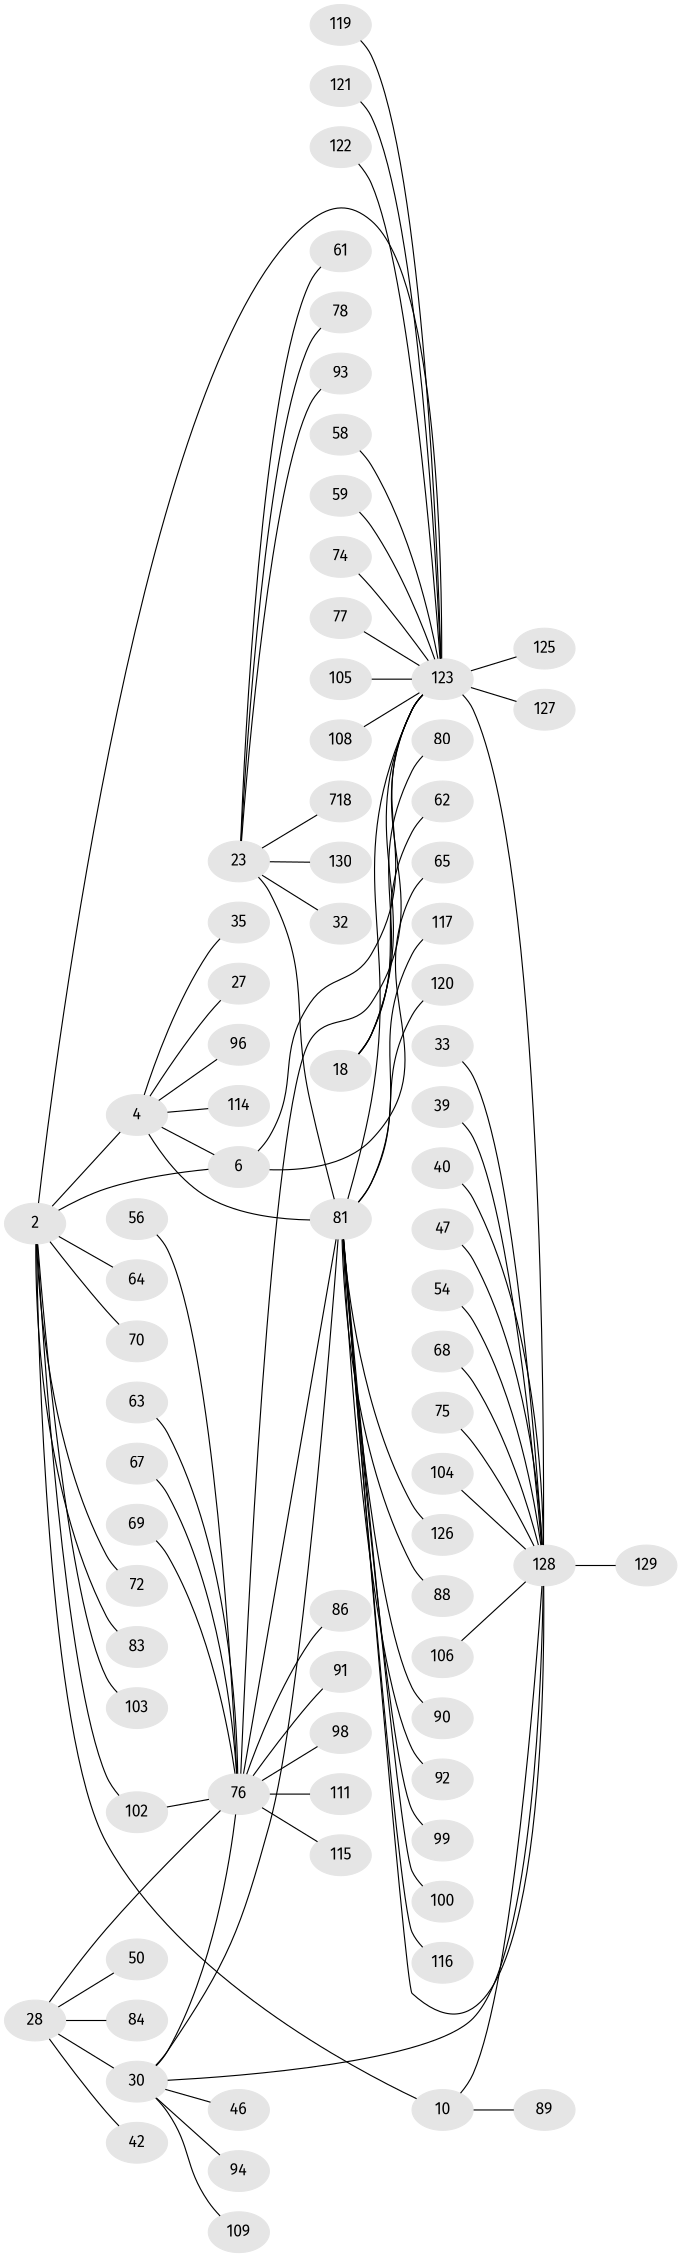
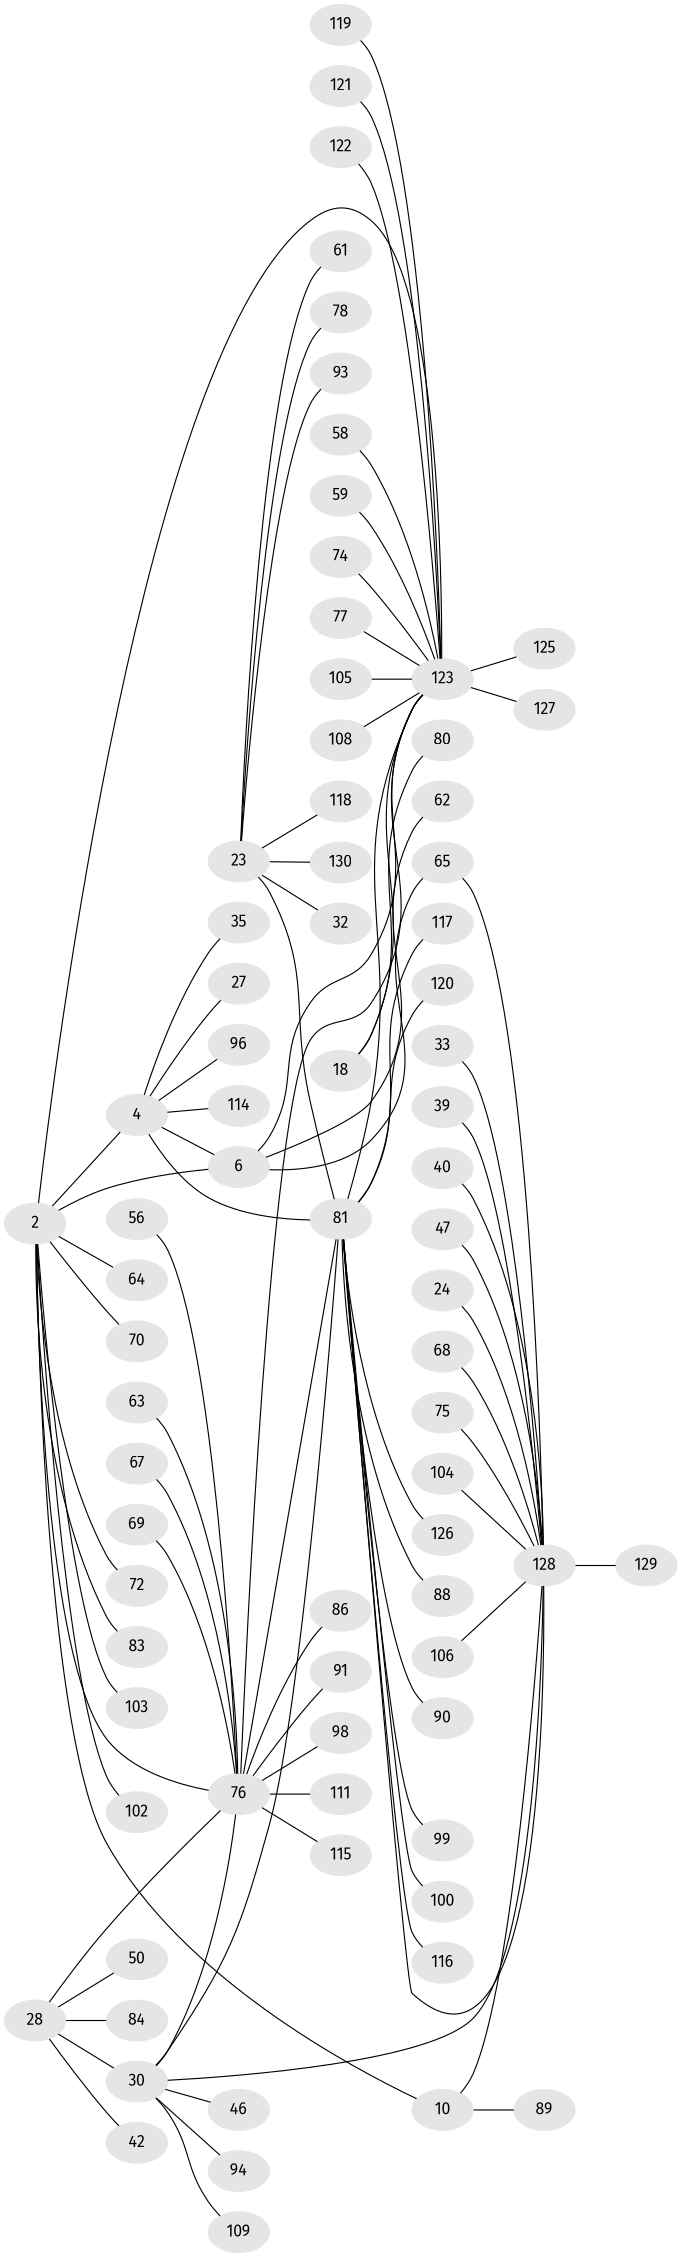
(341, 801) -> (341, 801)
(390, 935) -> (360, 1112)
(533, 1115) -> (527, 1207)
(443, 1290) -> (443, 1290)
(443, 1779) -> none
(188, 1803) -> (56, 1554)
